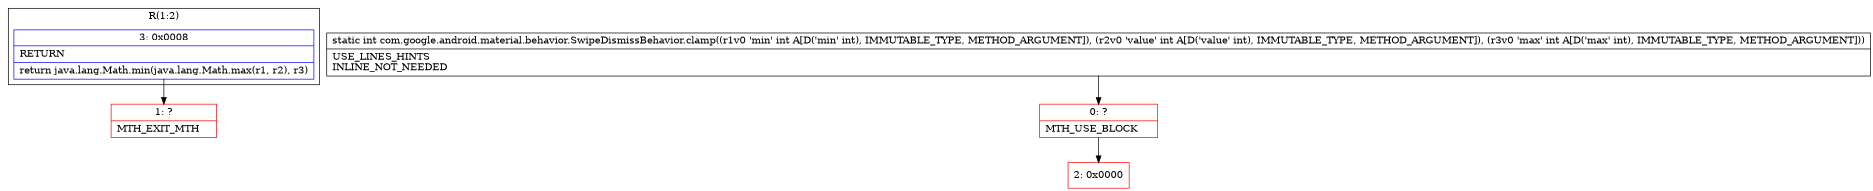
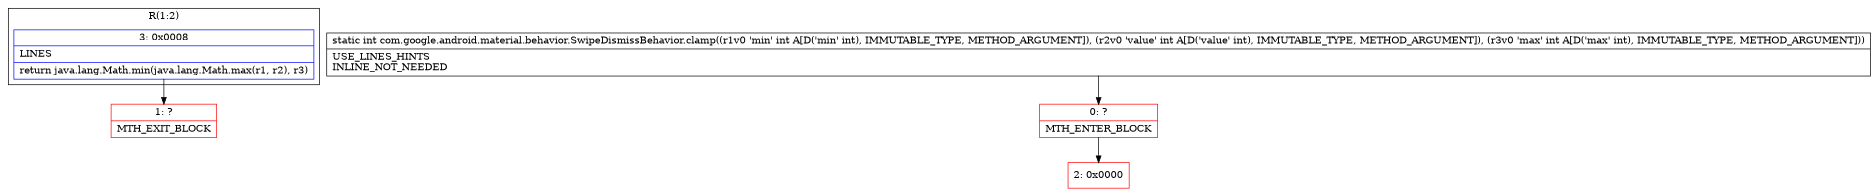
(42, 54) -> (36, 54)
(158, 129) -> (164, 129)
(1091, 129) -> (1099, 129)
